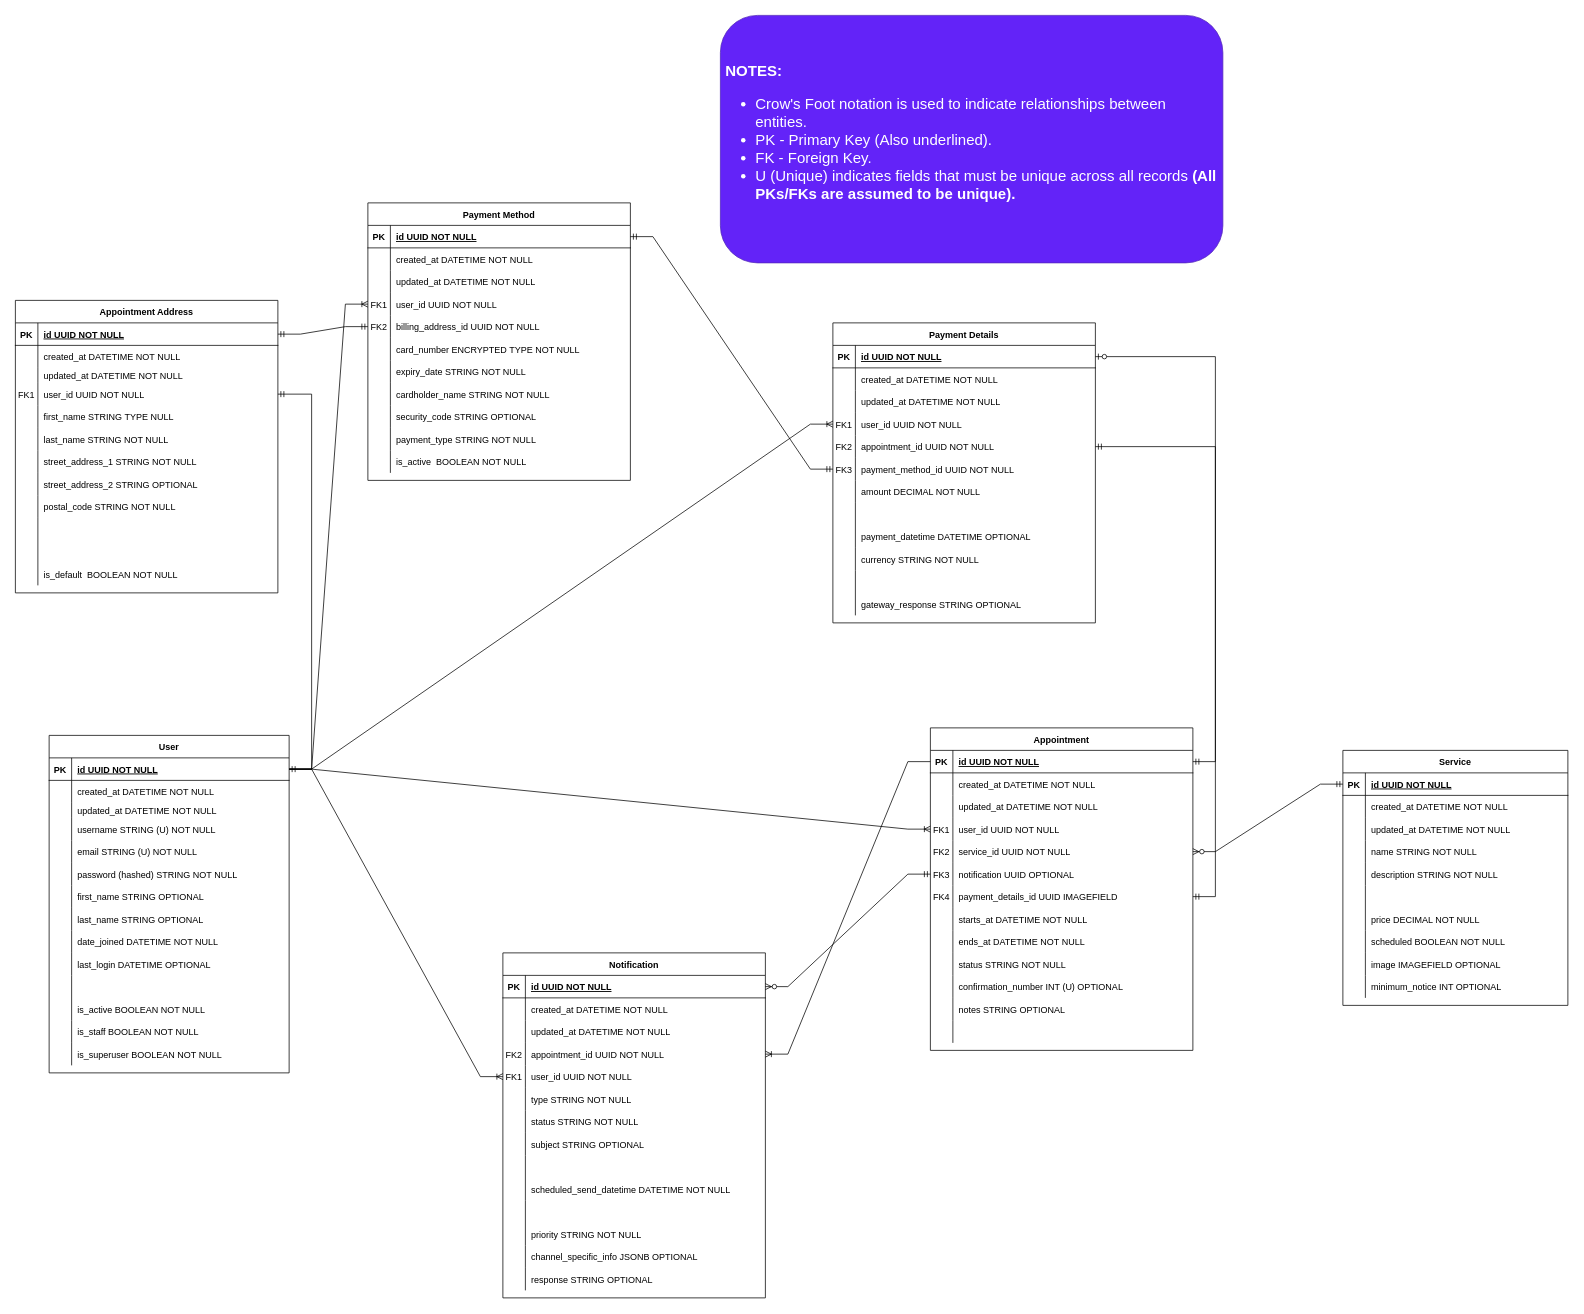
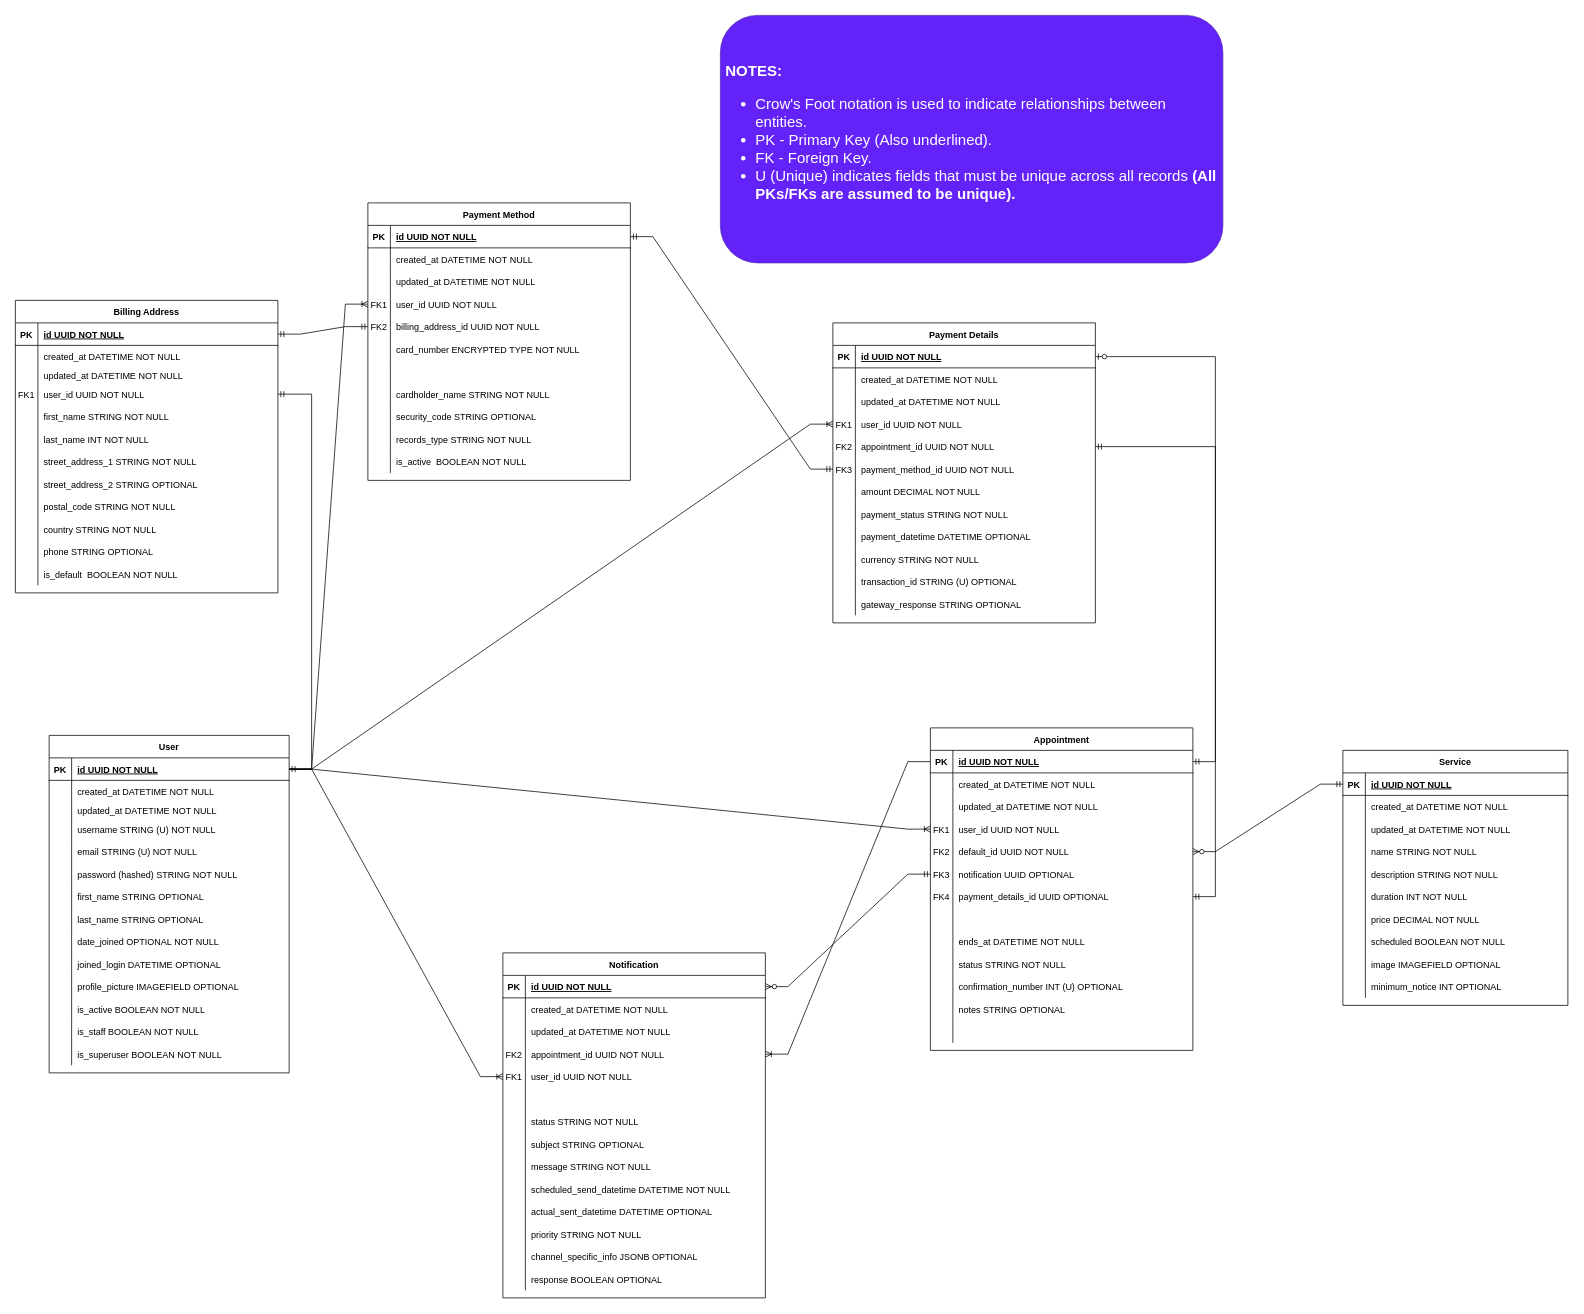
(146, 312) -> (146, 312)
(510, 372) -> none
(108, 417) -> (106, 417)
(103, 440) -> (95, 440)
(464, 440) -> (464, 440)
none -> (975, 514)
none -> (158, 529)
none -> (158, 552)
none -> (975, 582)
(1013, 852) -> (1013, 852)
(1038, 897) -> (1033, 897)
none -> (1467, 897)
(1073, 919) -> none
(147, 942) -> (147, 942)
(142, 965) -> (147, 965)
none -> (180, 987)
(645, 1099) -> none
none -> (645, 1167)
none -> (645, 1212)
(590, 1280) -> (593, 1280)
